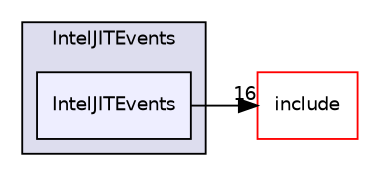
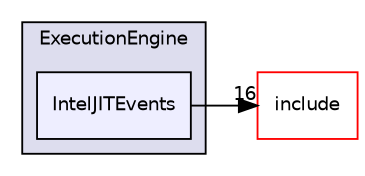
(114, 40) -> (114, 40)
